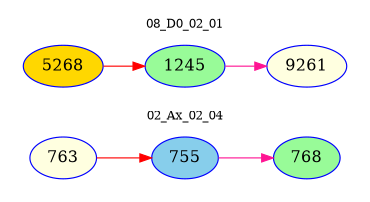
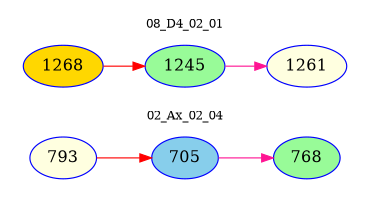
(185, 25) -> (185, 25)
(63, 66) -> (63, 66)
(307, 66) -> (307, 66)
(63, 158) -> (63, 158)
(185, 158) -> (185, 158)
